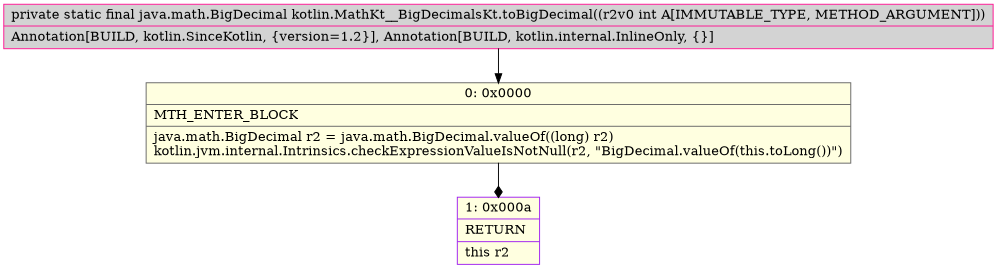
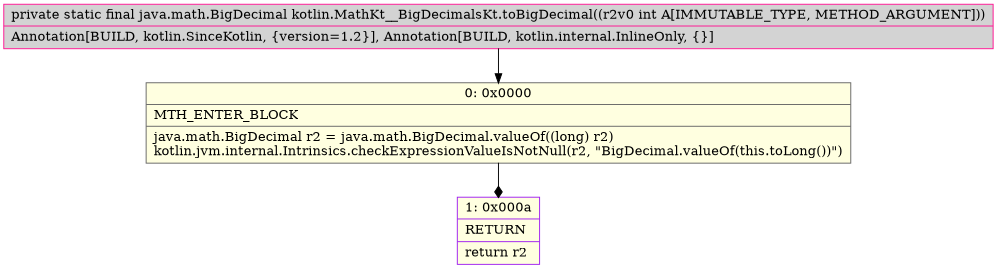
(488, 253) -> (497, 253)
